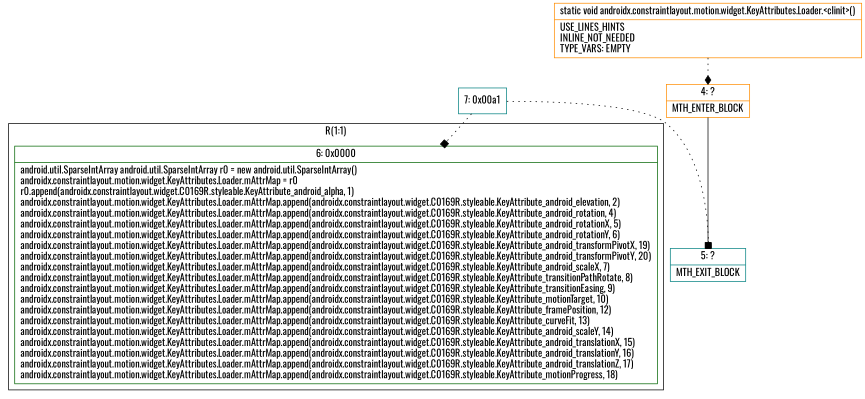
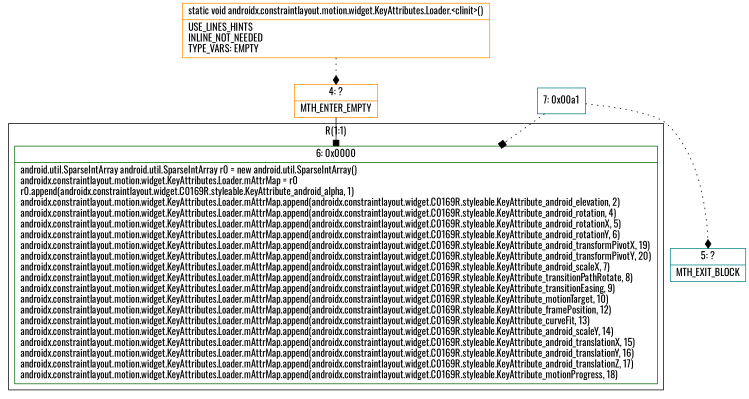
(708, 109) -> (336, 109)
(651, 116) -> (680, 140)
(708, 179) -> (336, 128)
